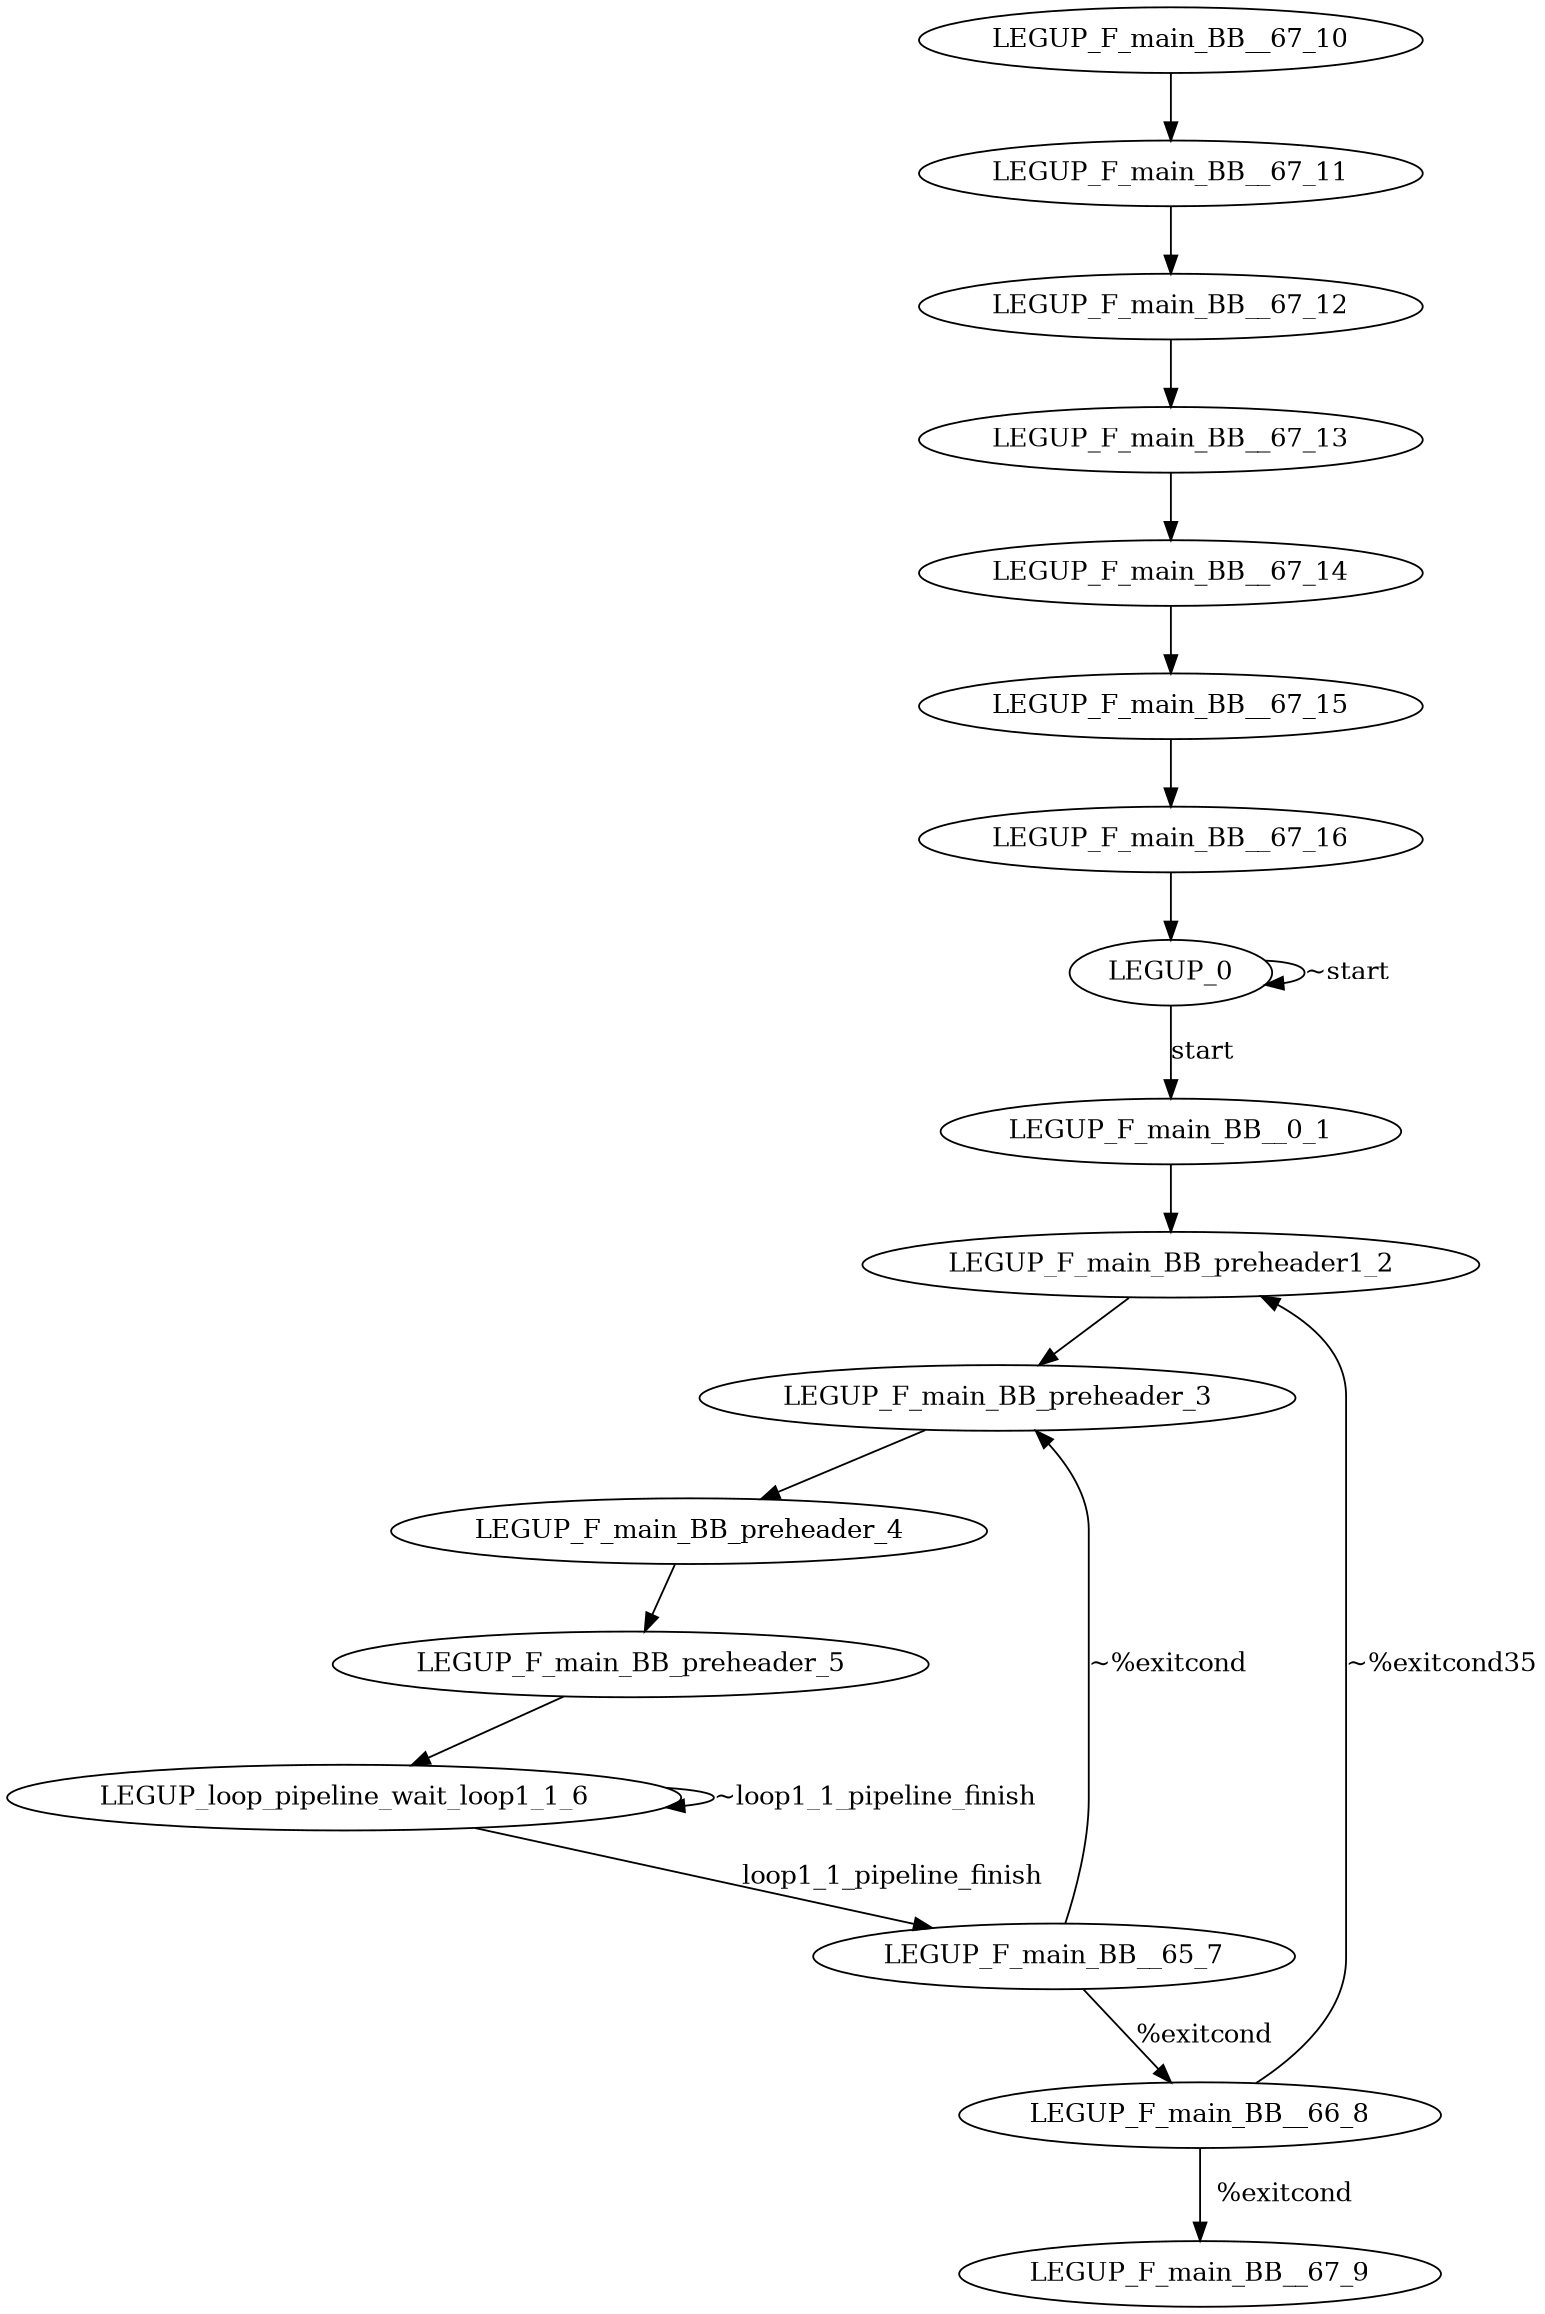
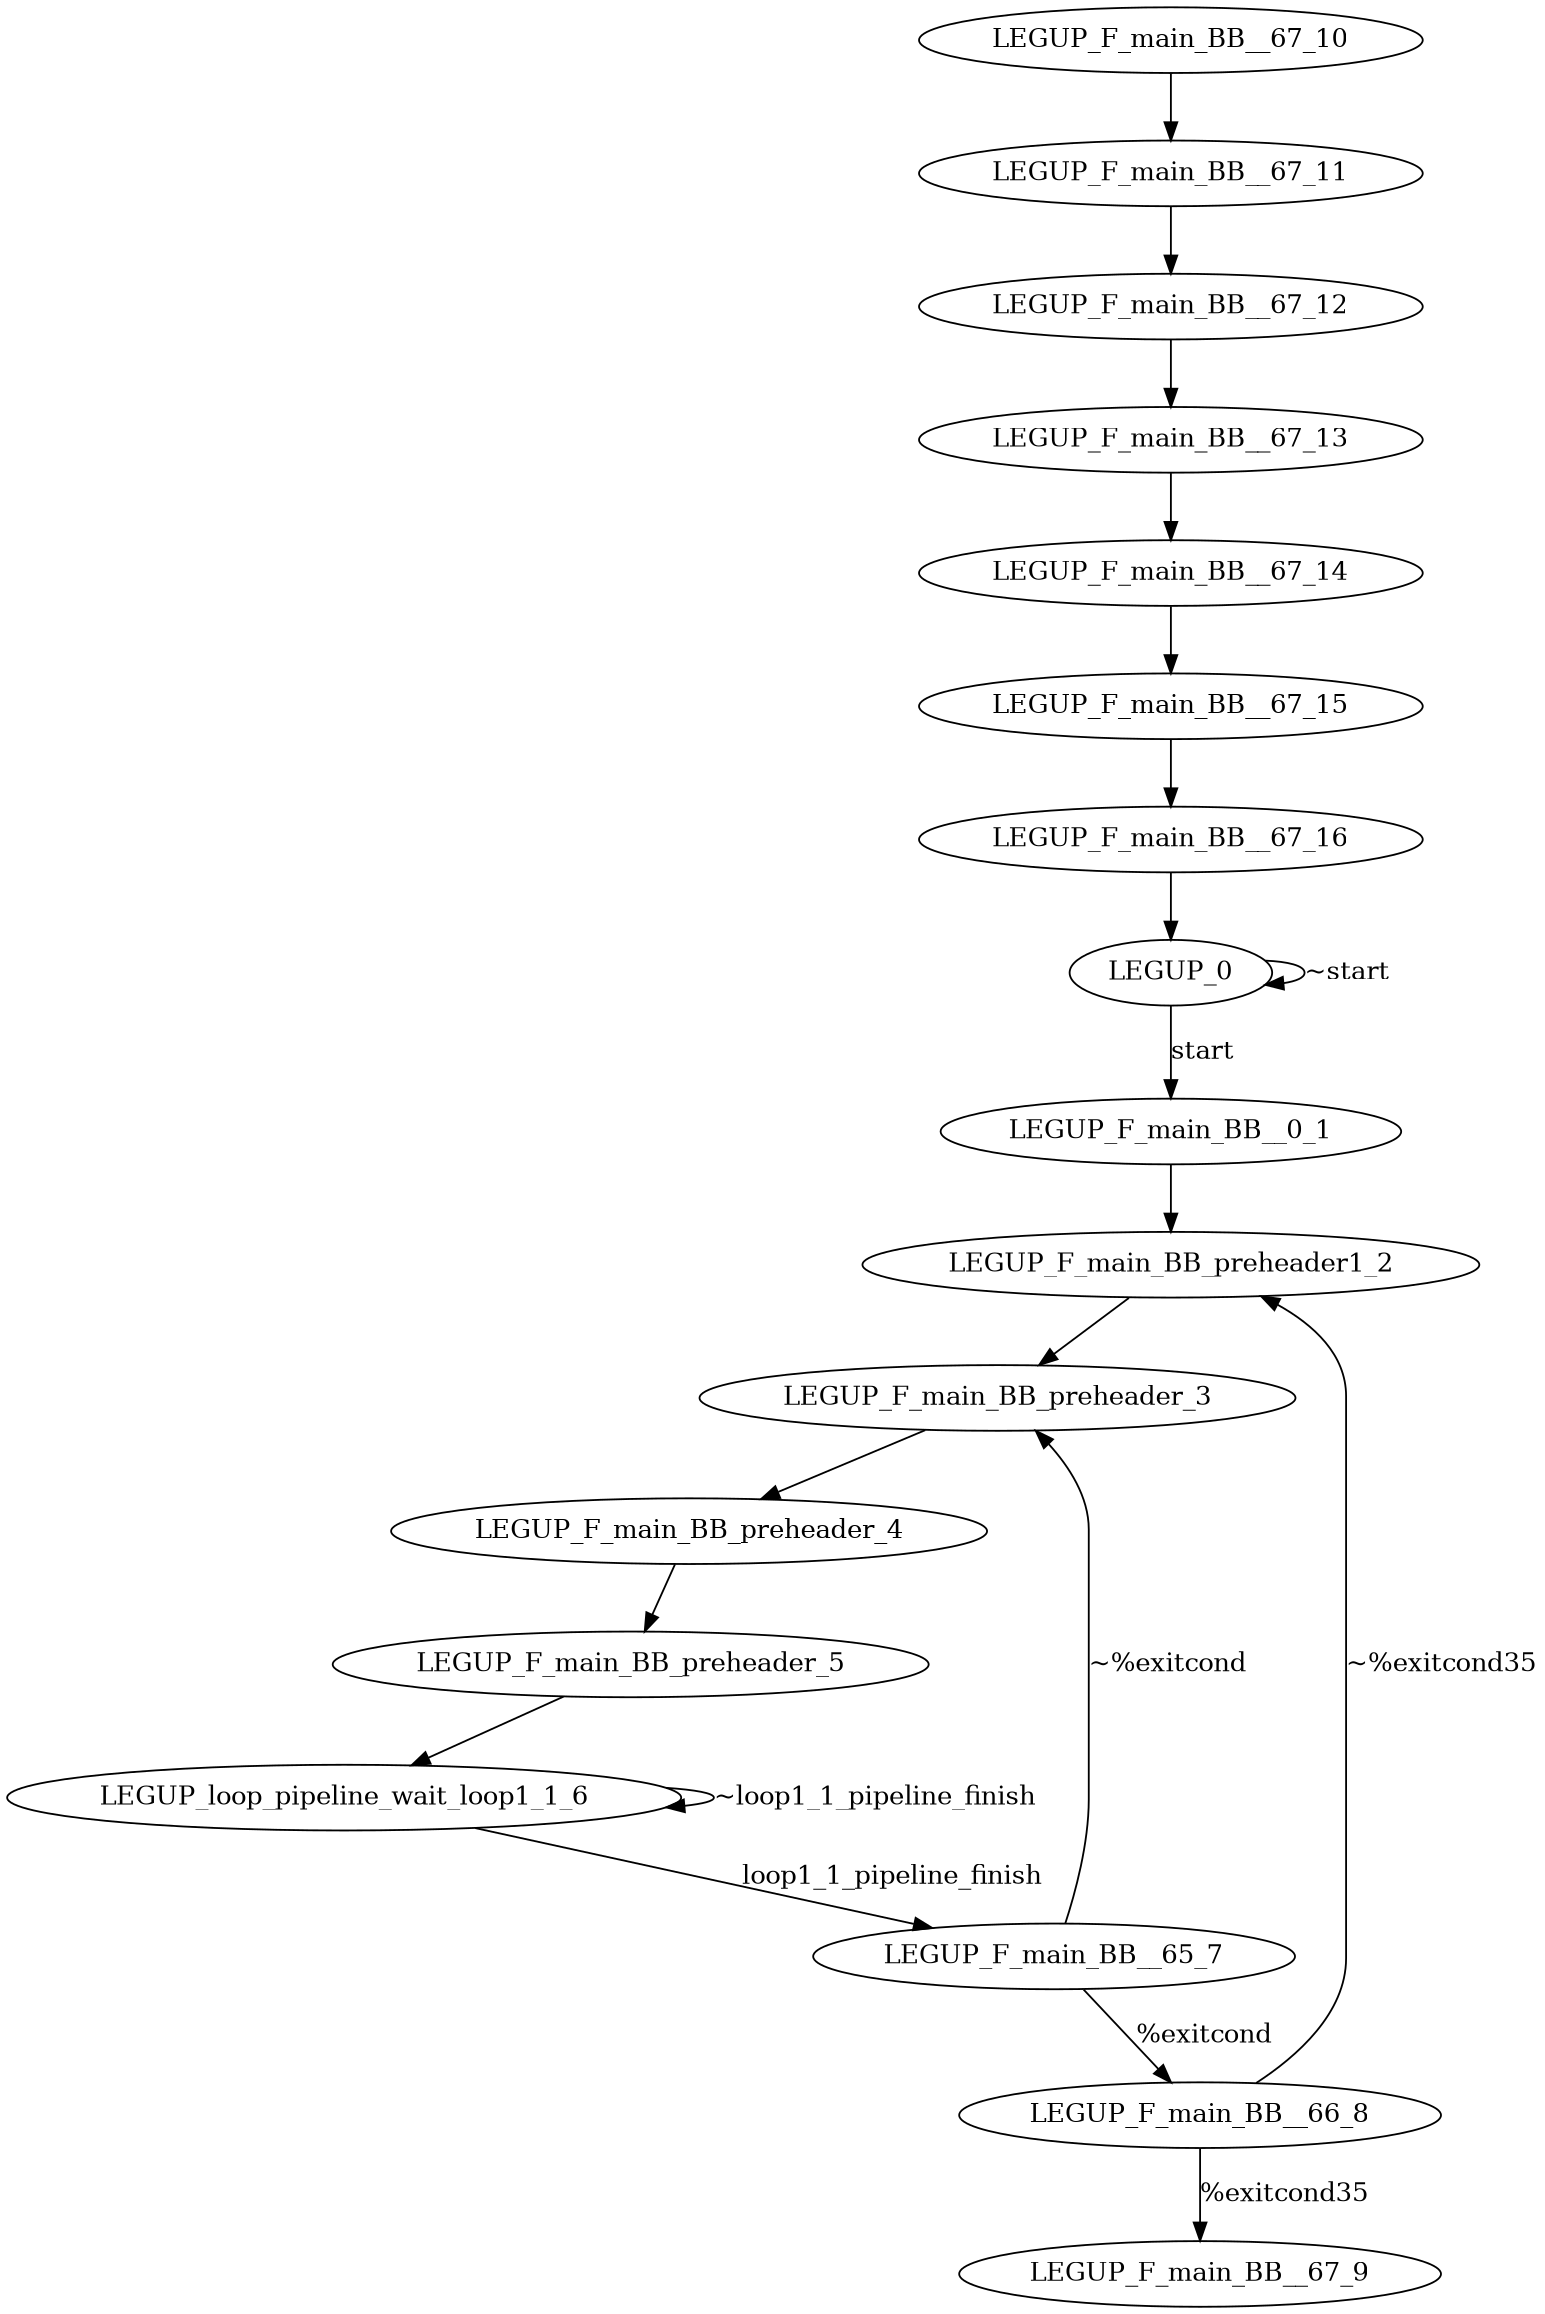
(1285, 2195) -> (1285, 2195)
